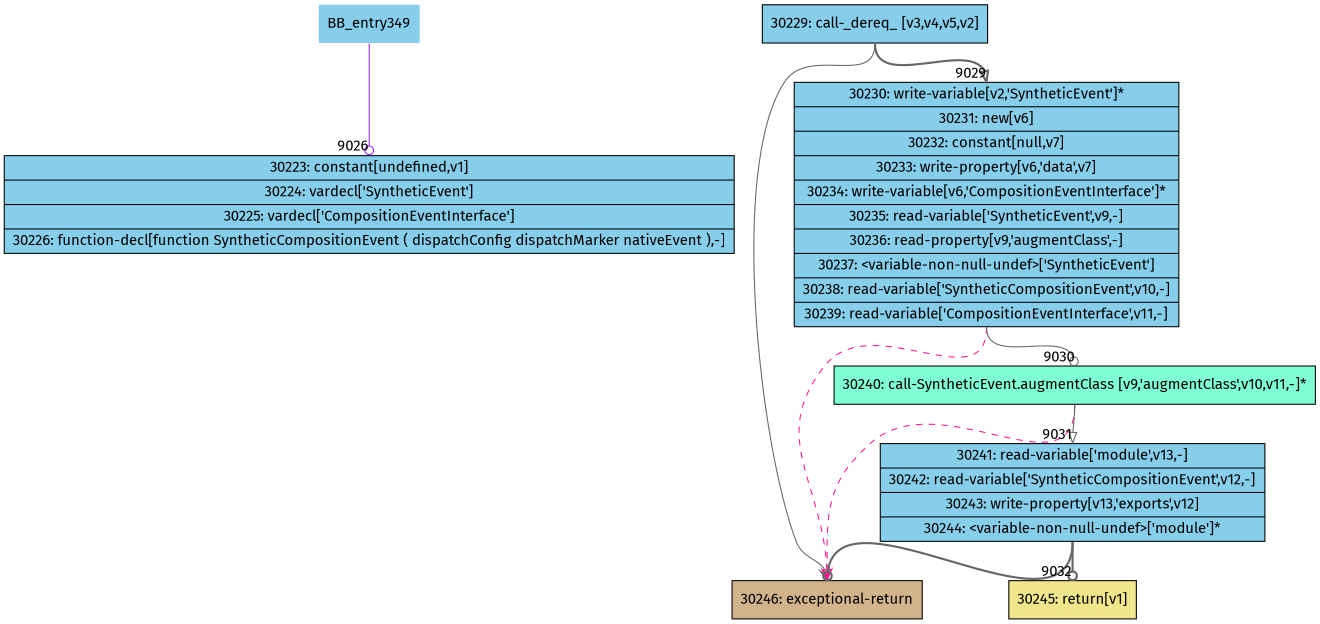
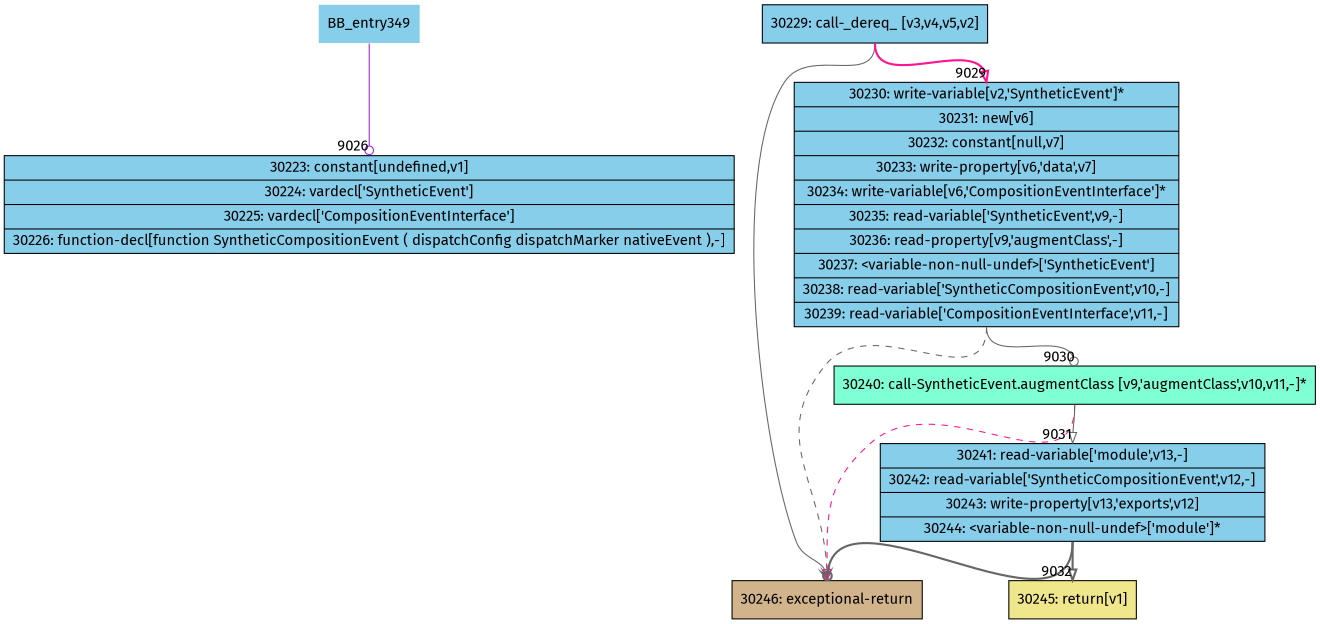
(925, 63) -> (925, 63)
(818, 377) -> (818, 377)
(1073, 561) -> (1073, 561)
